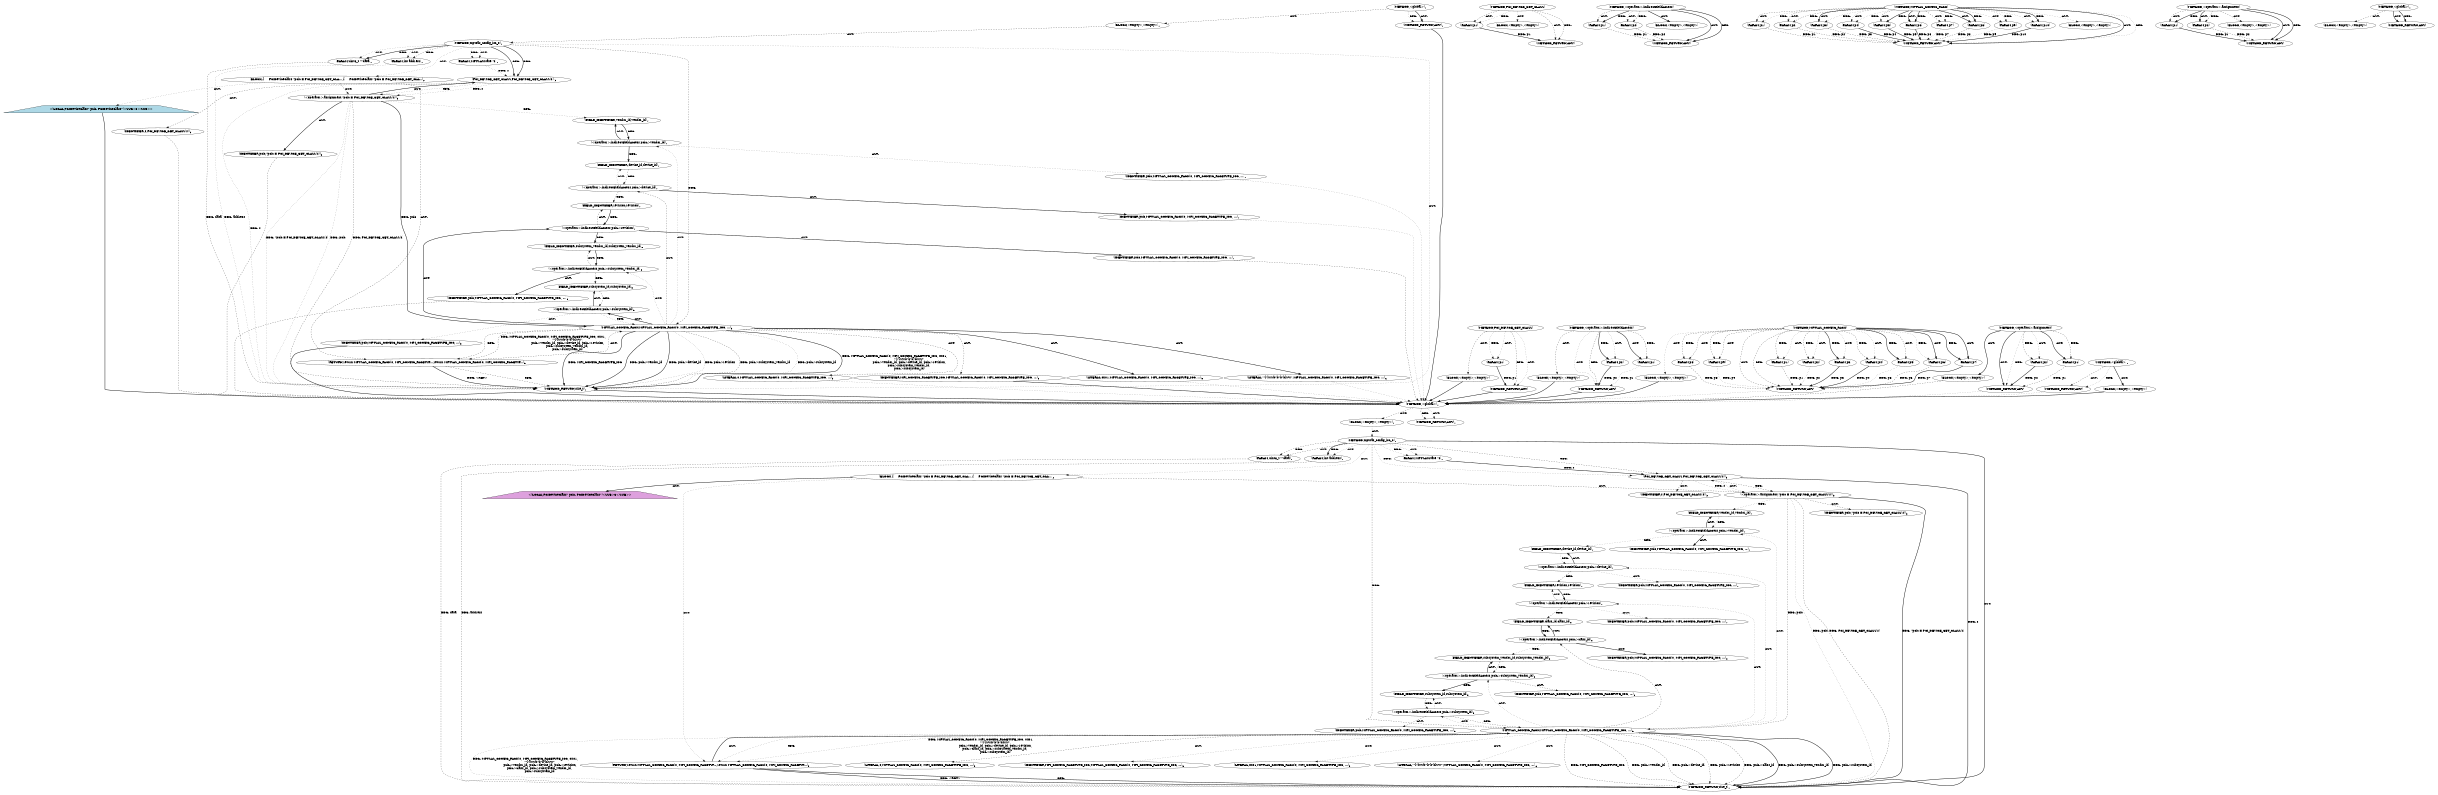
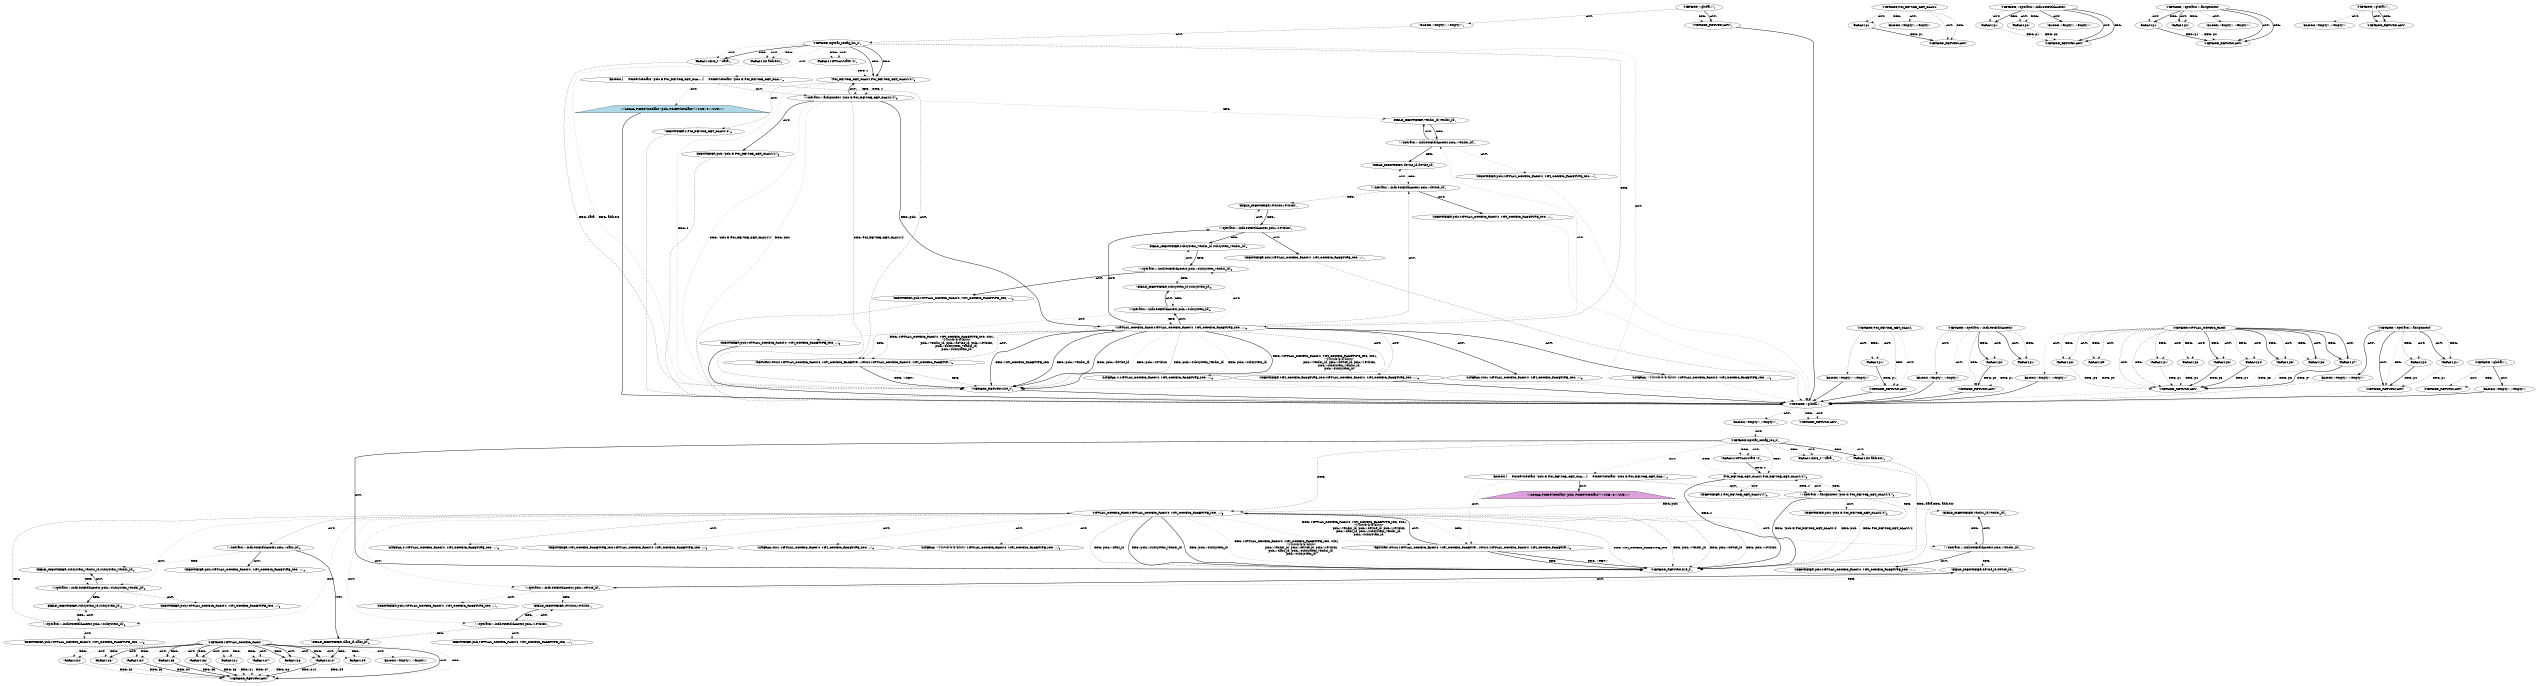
(1541, 631) -> (337, 652)
